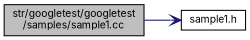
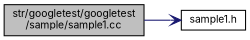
(74, 20) -> (74, 20)
